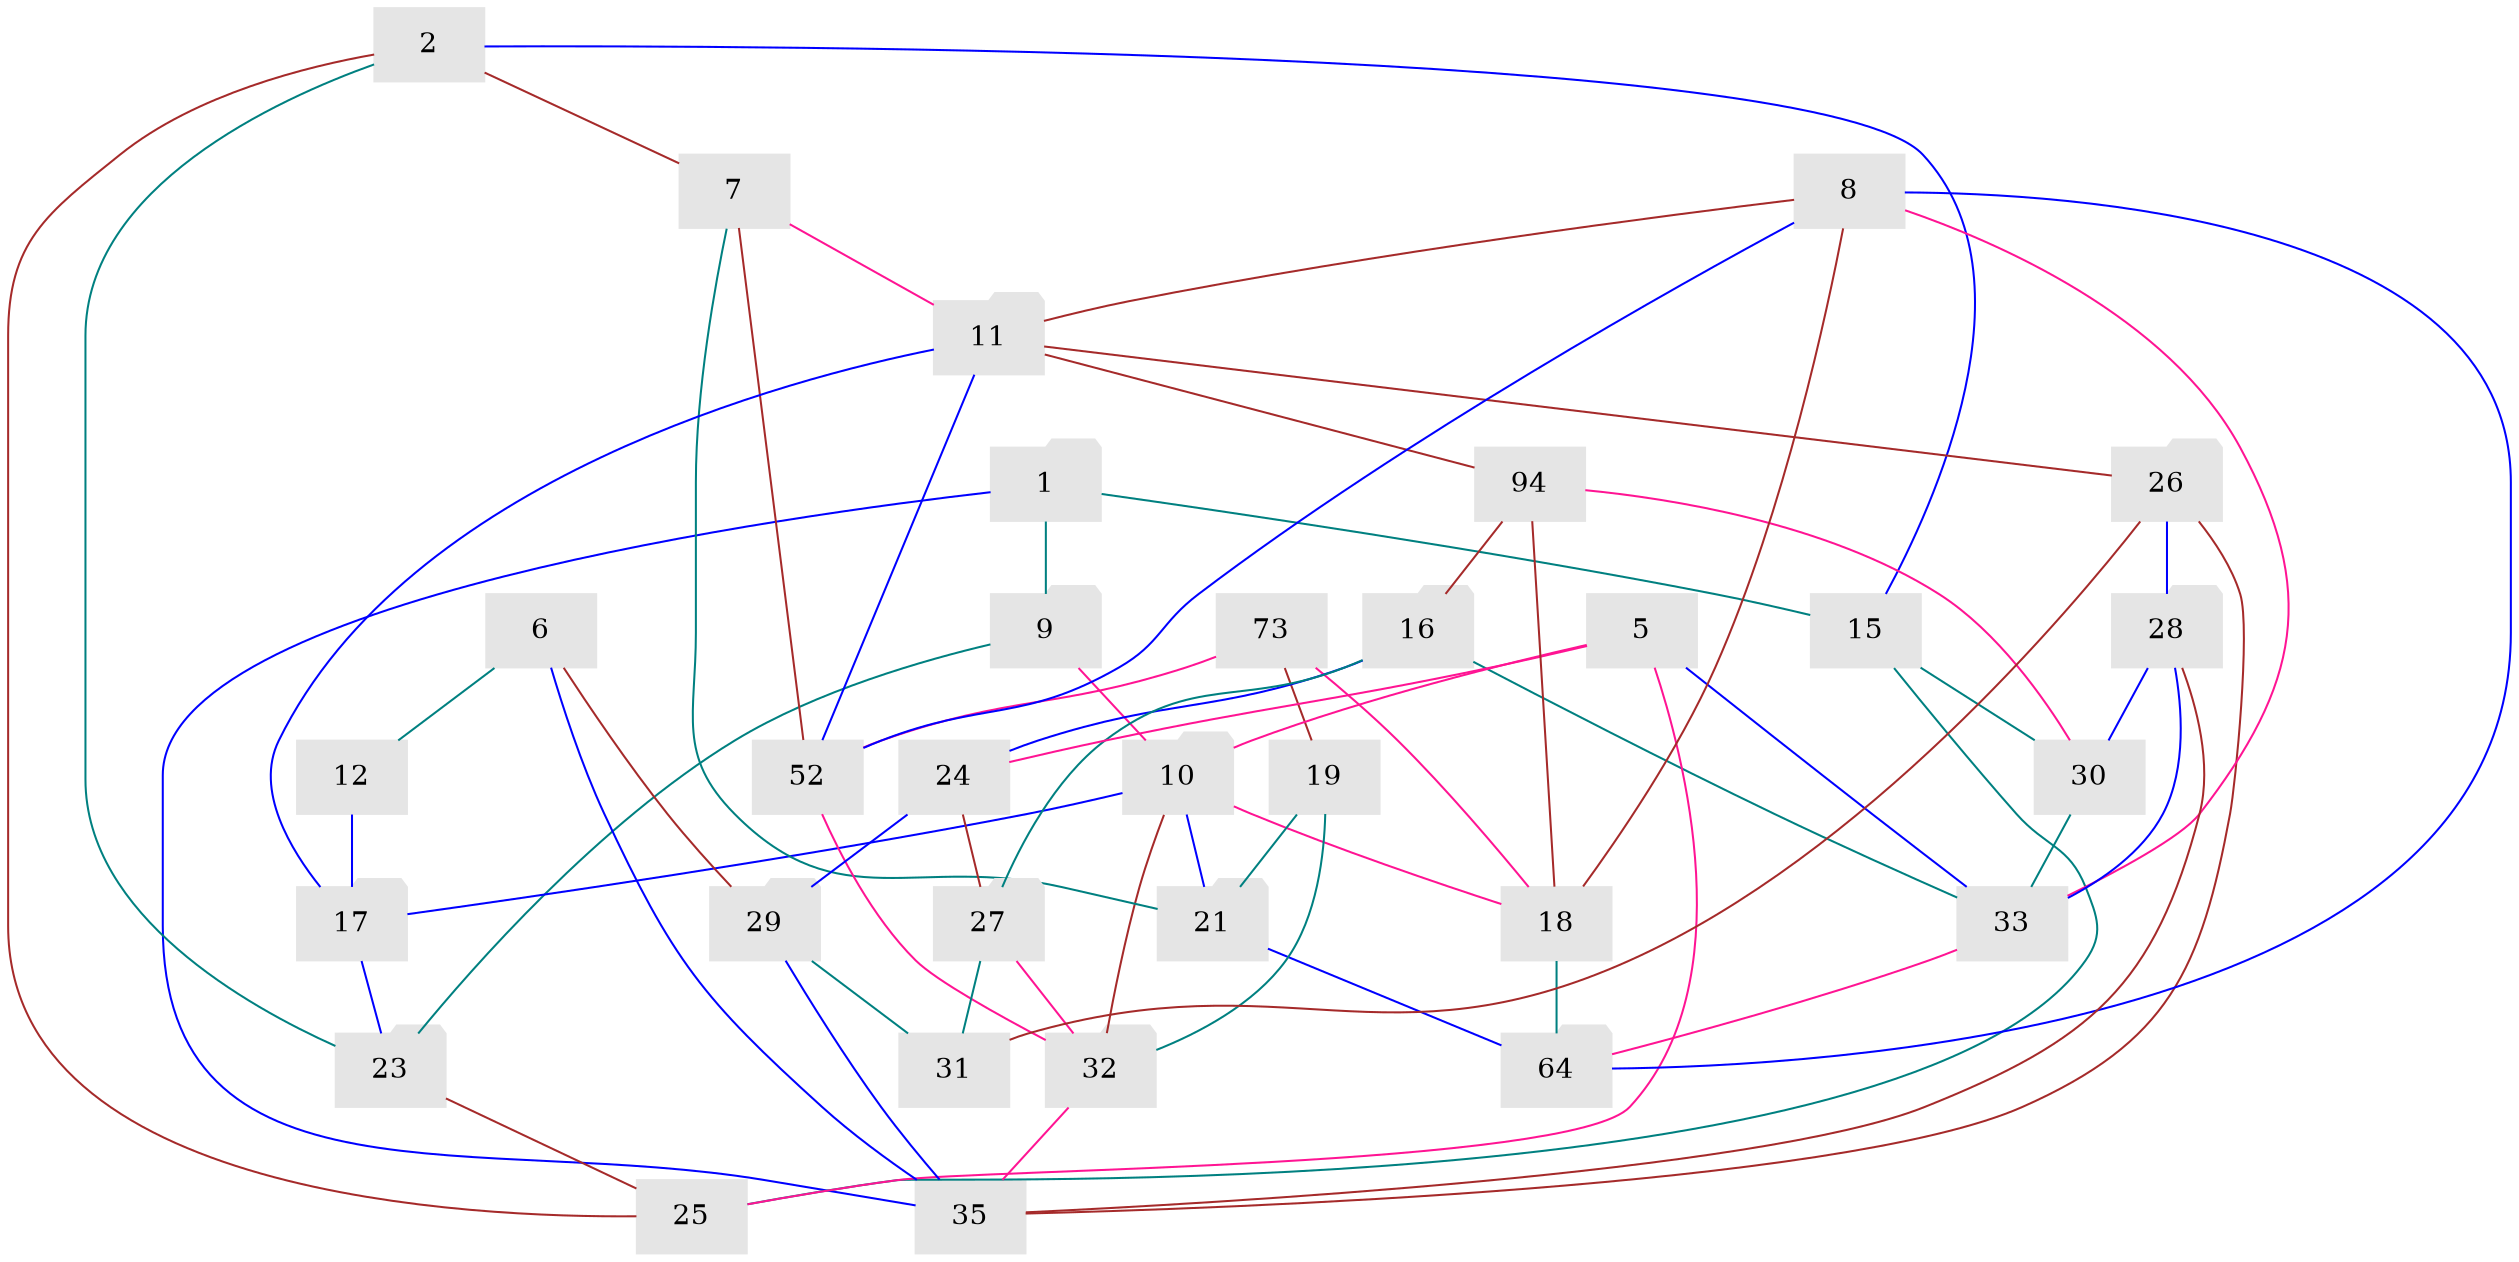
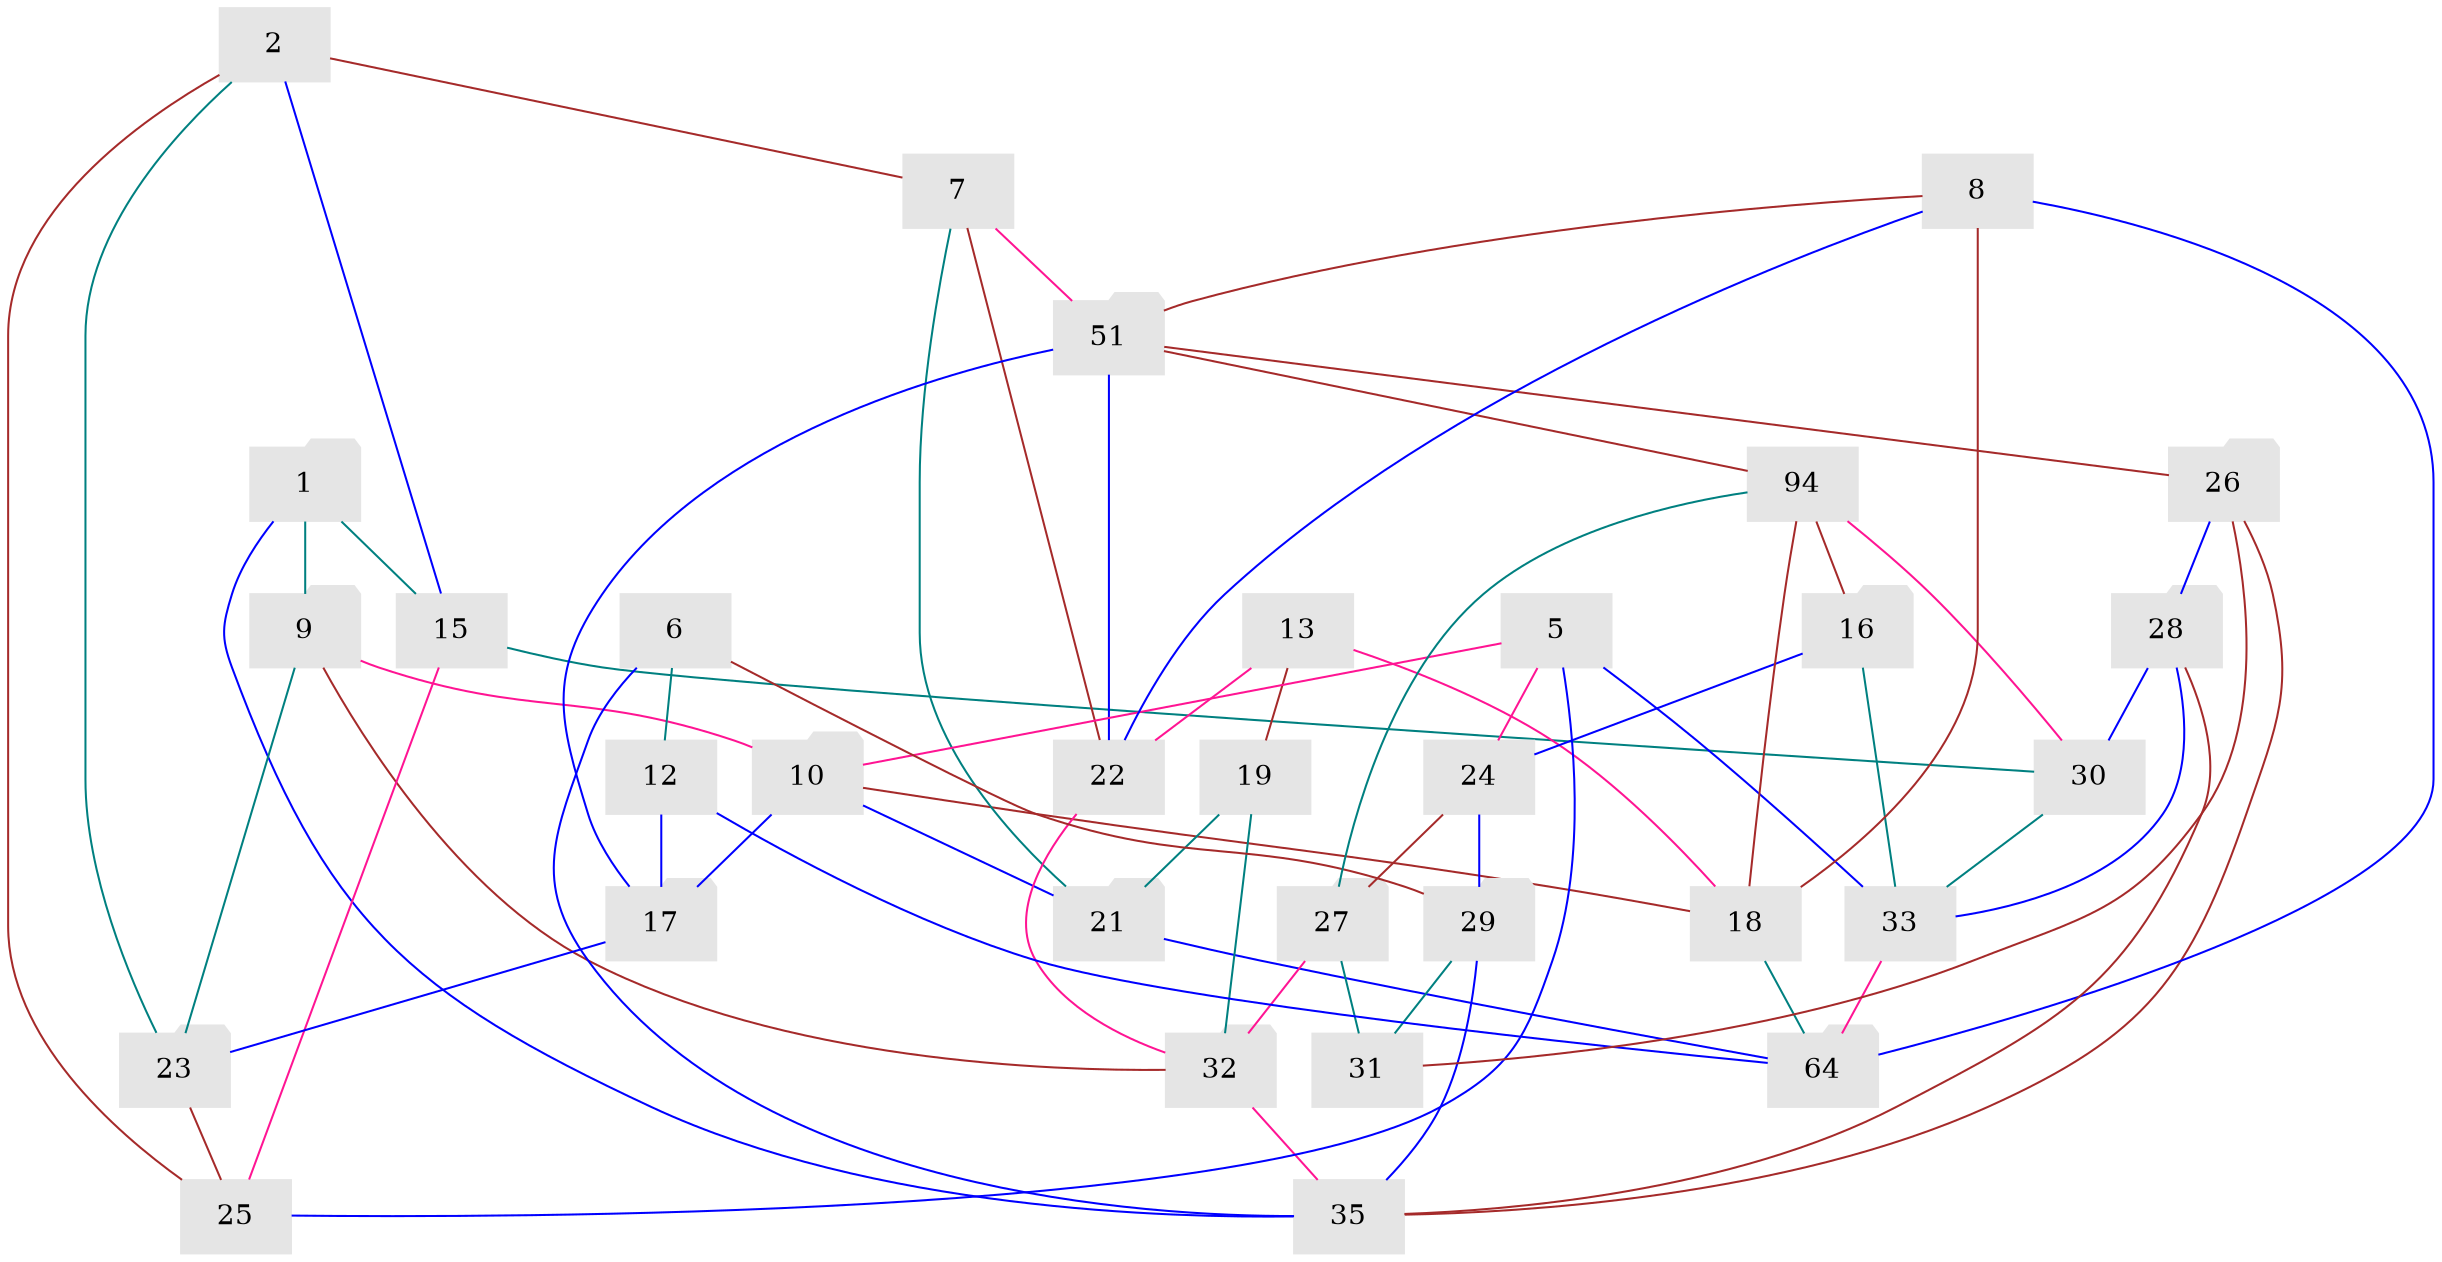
(989, 338) -> (1109, 338)
(2268, 509) -> none
(1272, 631) -> (1298, 631)
(1080, 763) -> (1467, 610)
(808, 777) -> (1109, 777)
(1367, 858) -> (1360, 858)
(1130, 923) -> (677, 998)
none -> (1199, 994)
(1621, 1140) -> (344, 923)
(1454, 1147) -> (1114, 1182)
